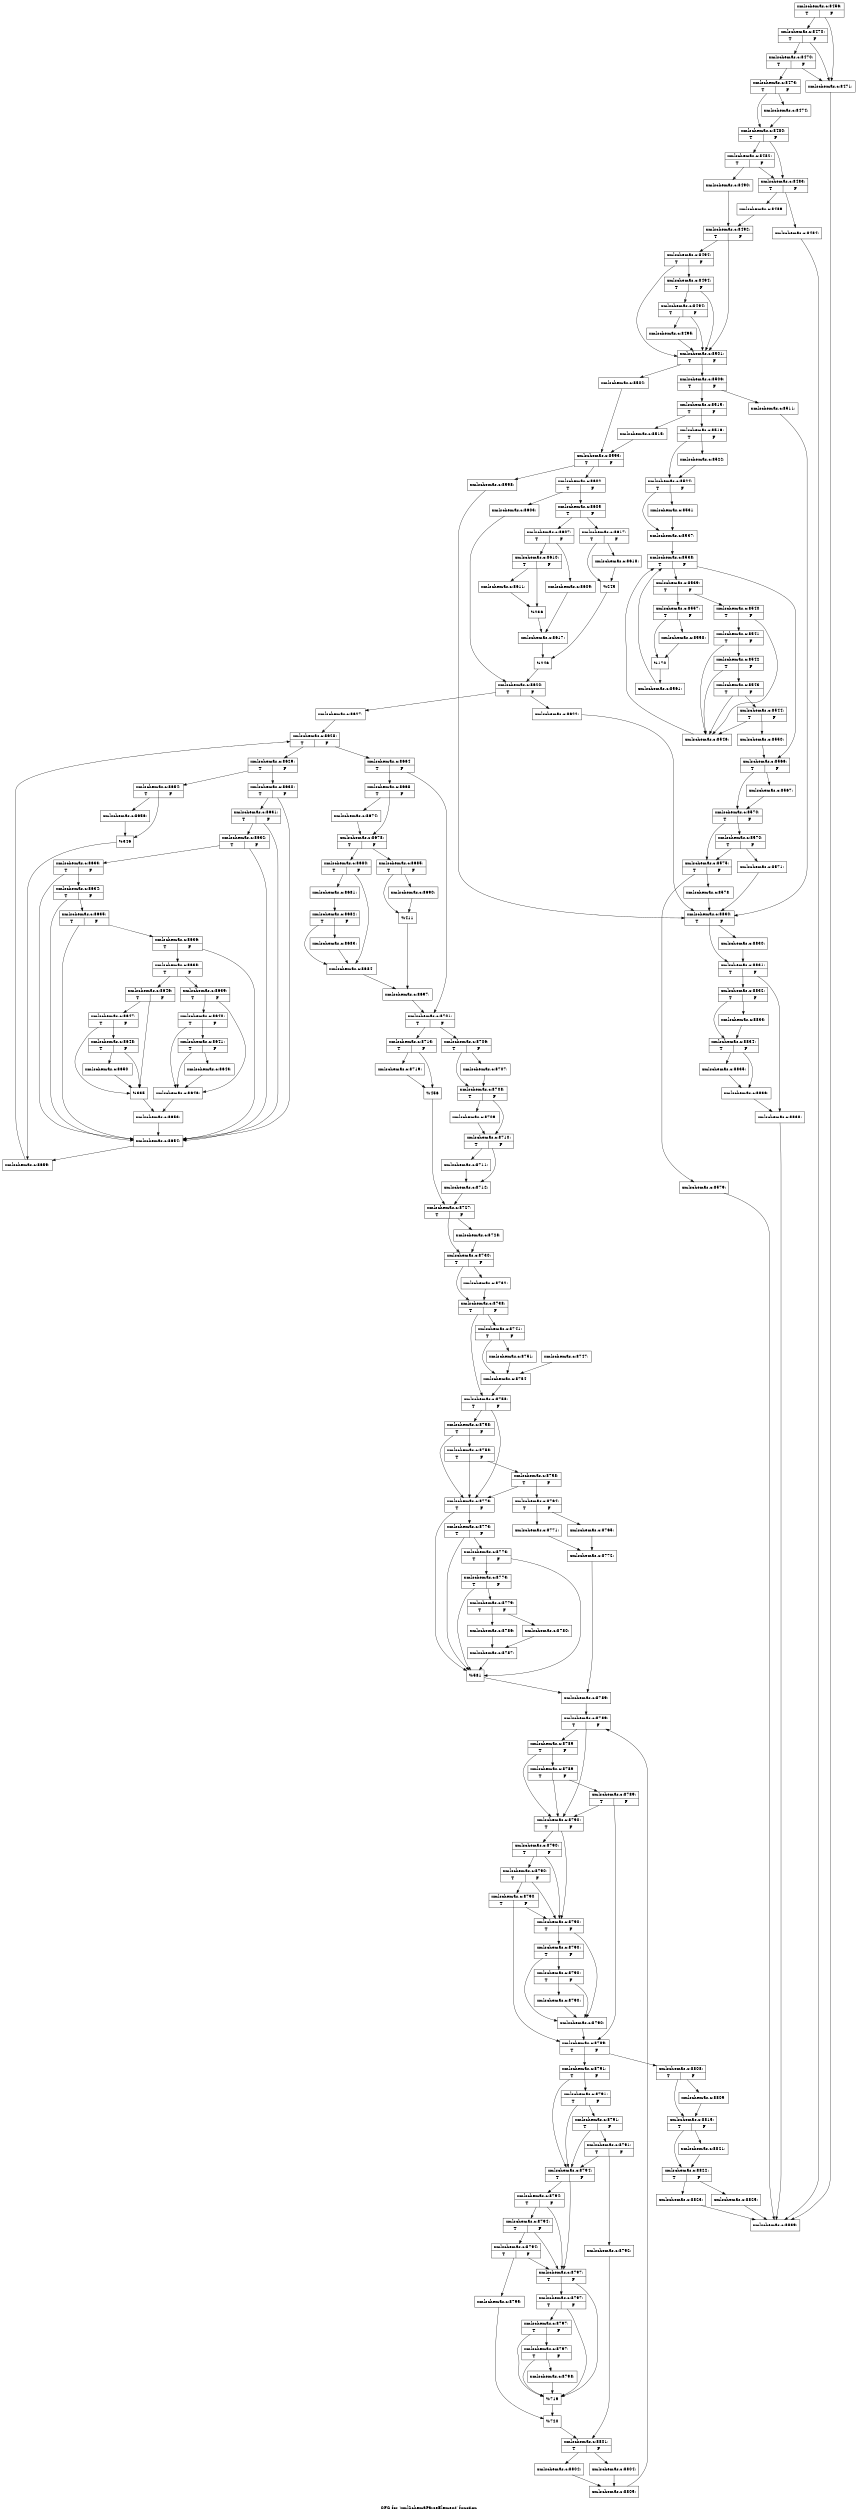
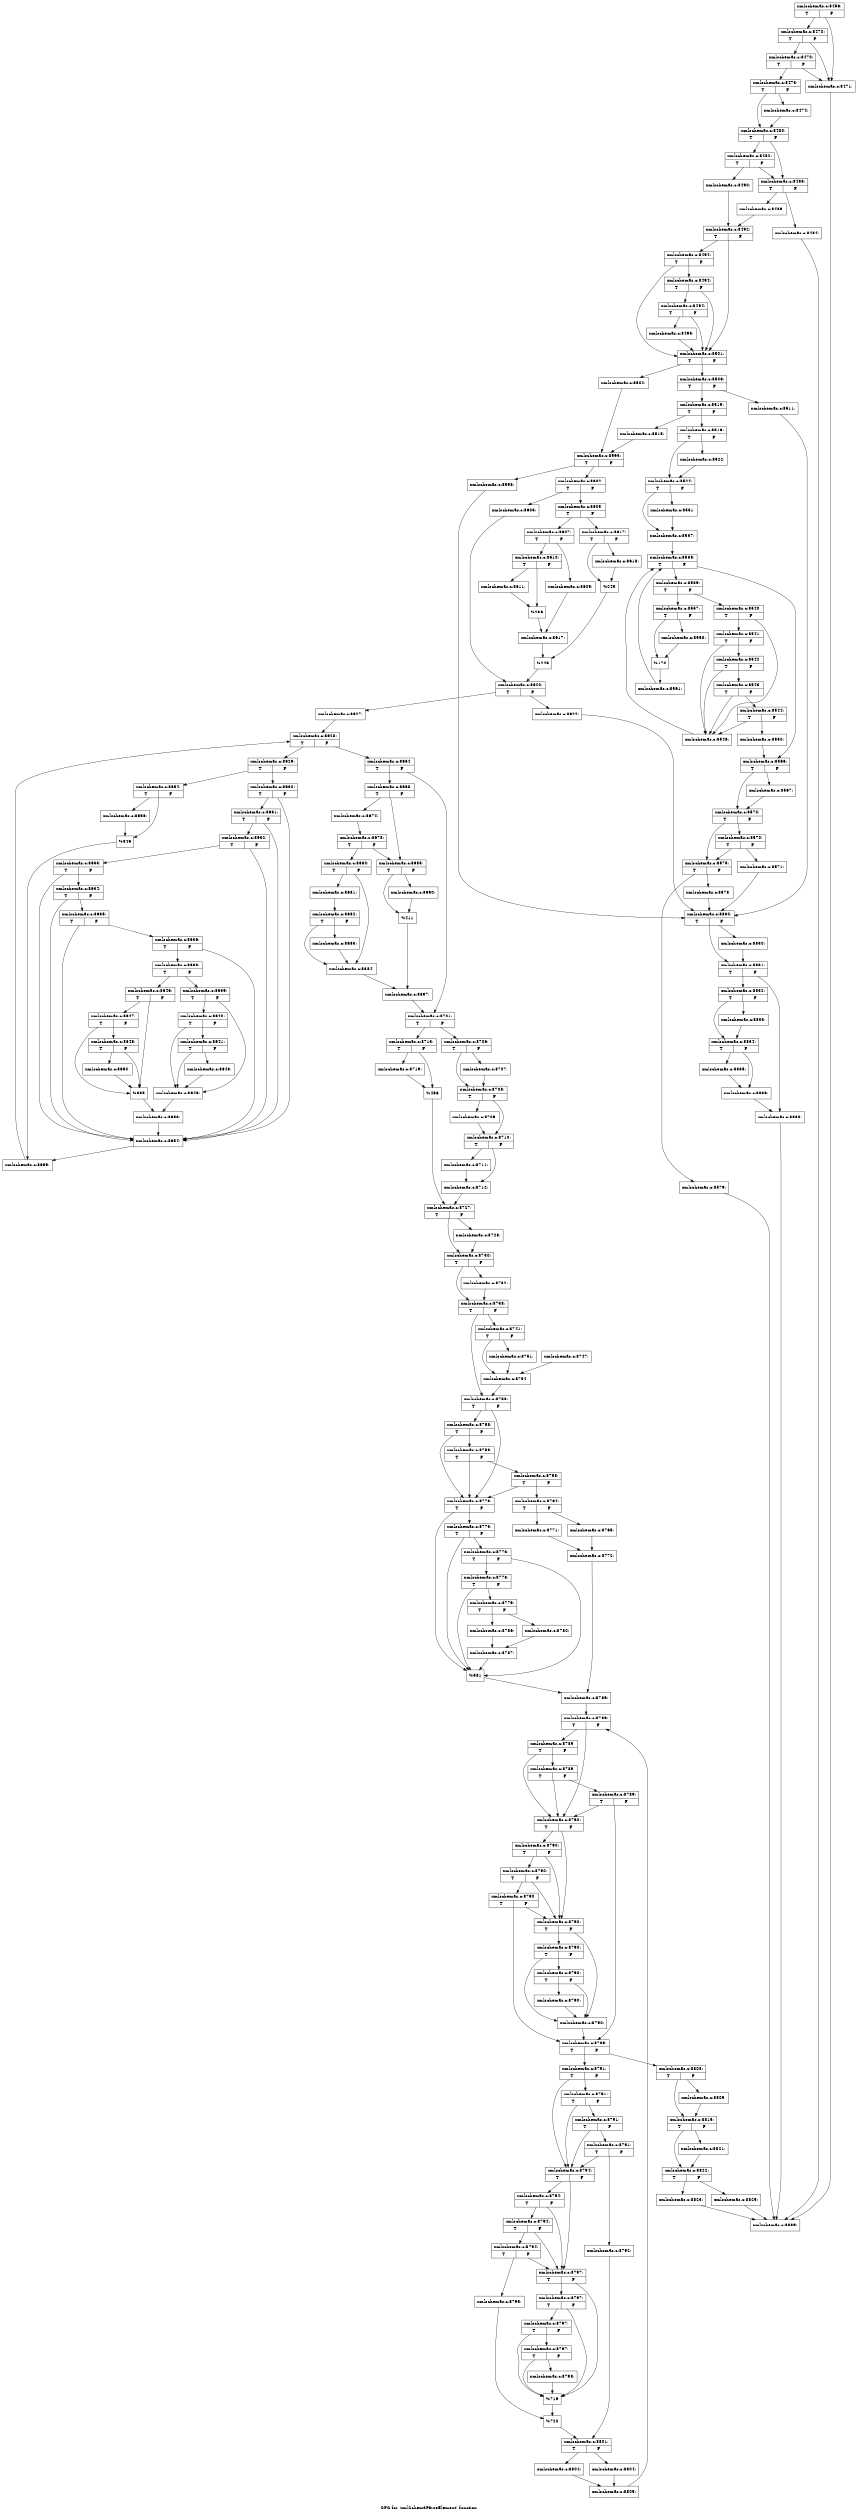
(386, 817) -> (395, 827)
